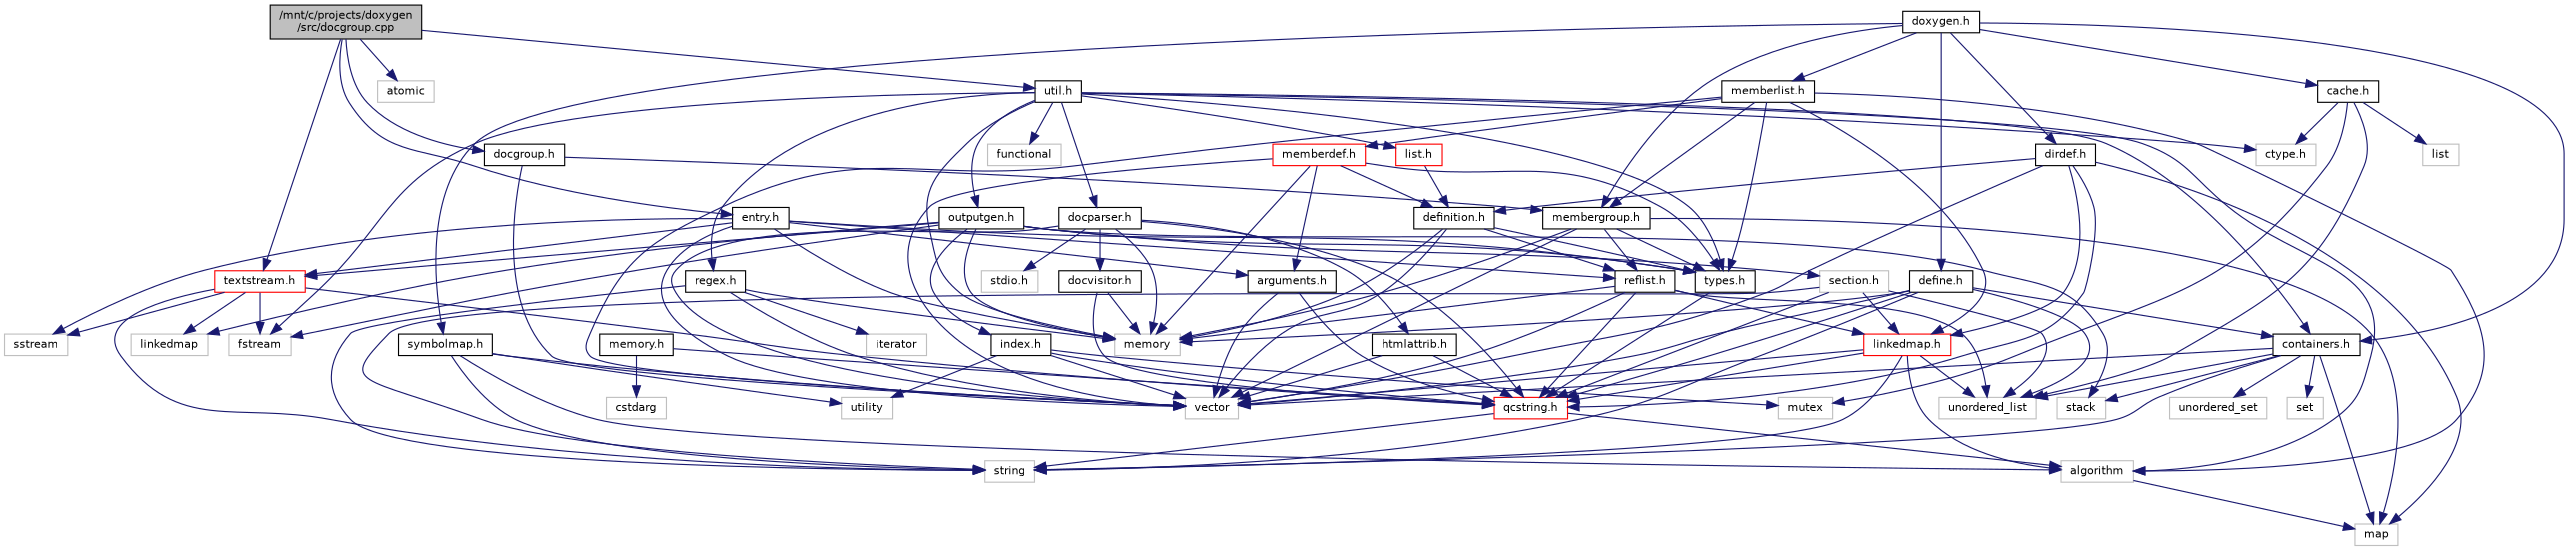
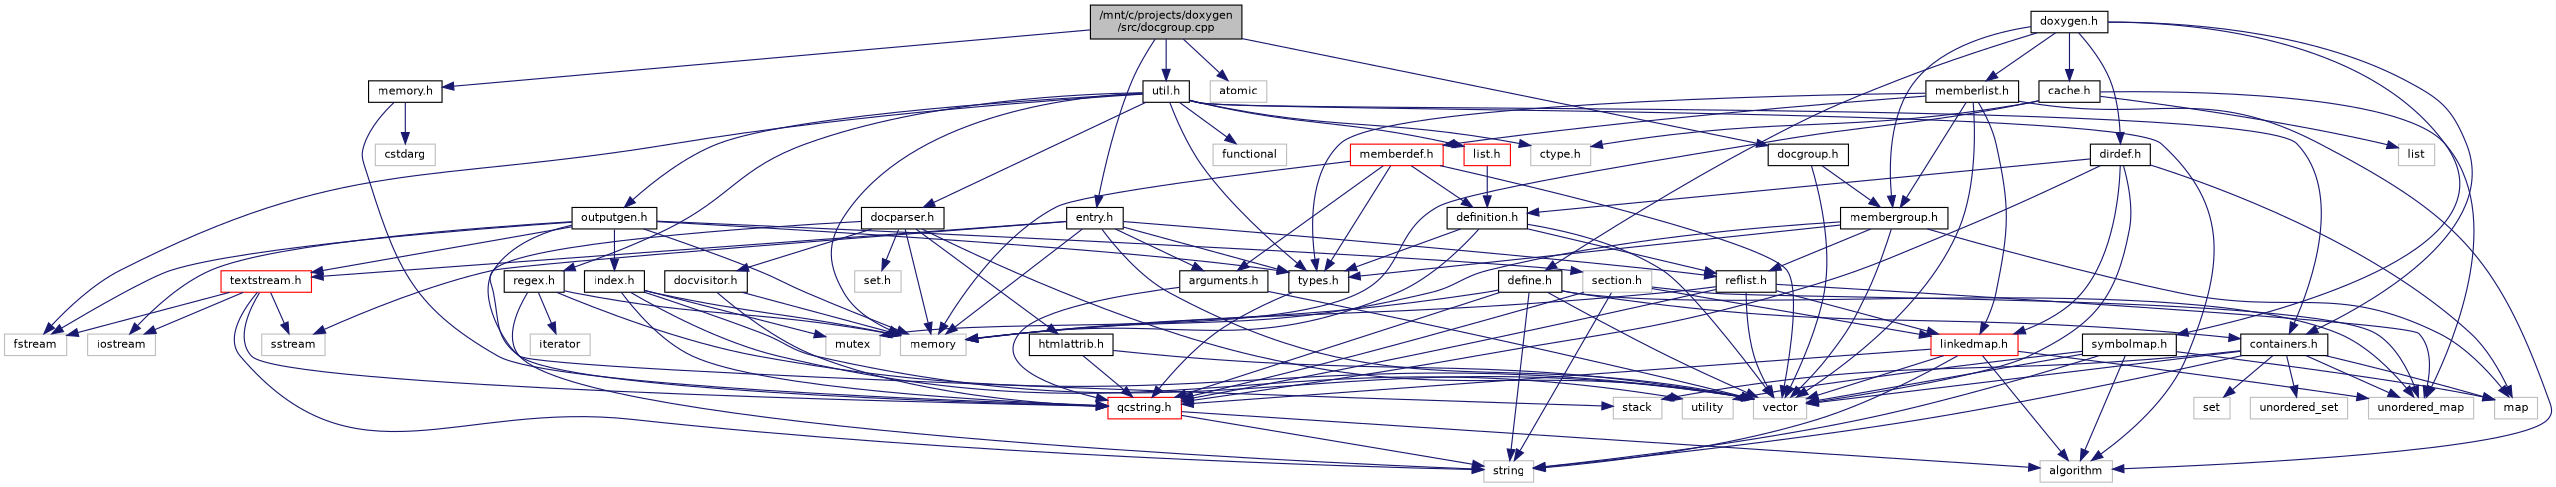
(304, 149) -> (772, 58)
(1010, 282) -> (878, 282)
none -> (767, 313)
(170, 345) -> (122, 345)
(1988, 408) -> (2421, 408)
(2238, 503) -> (2323, 371)
